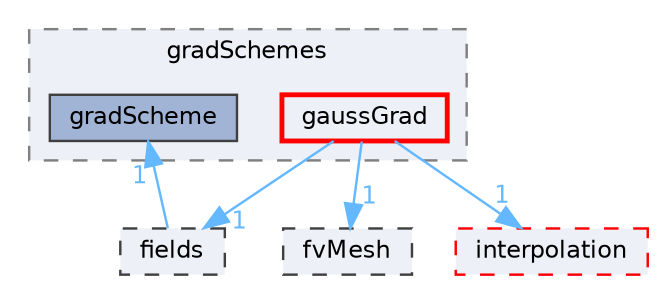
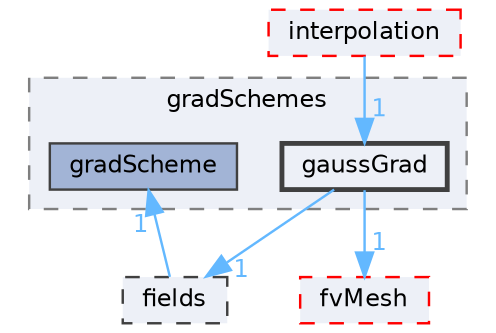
(365, 118) -> (365, 166)
(448, 177) -> (365, 94)
(348, 252) -> (365, 300)
